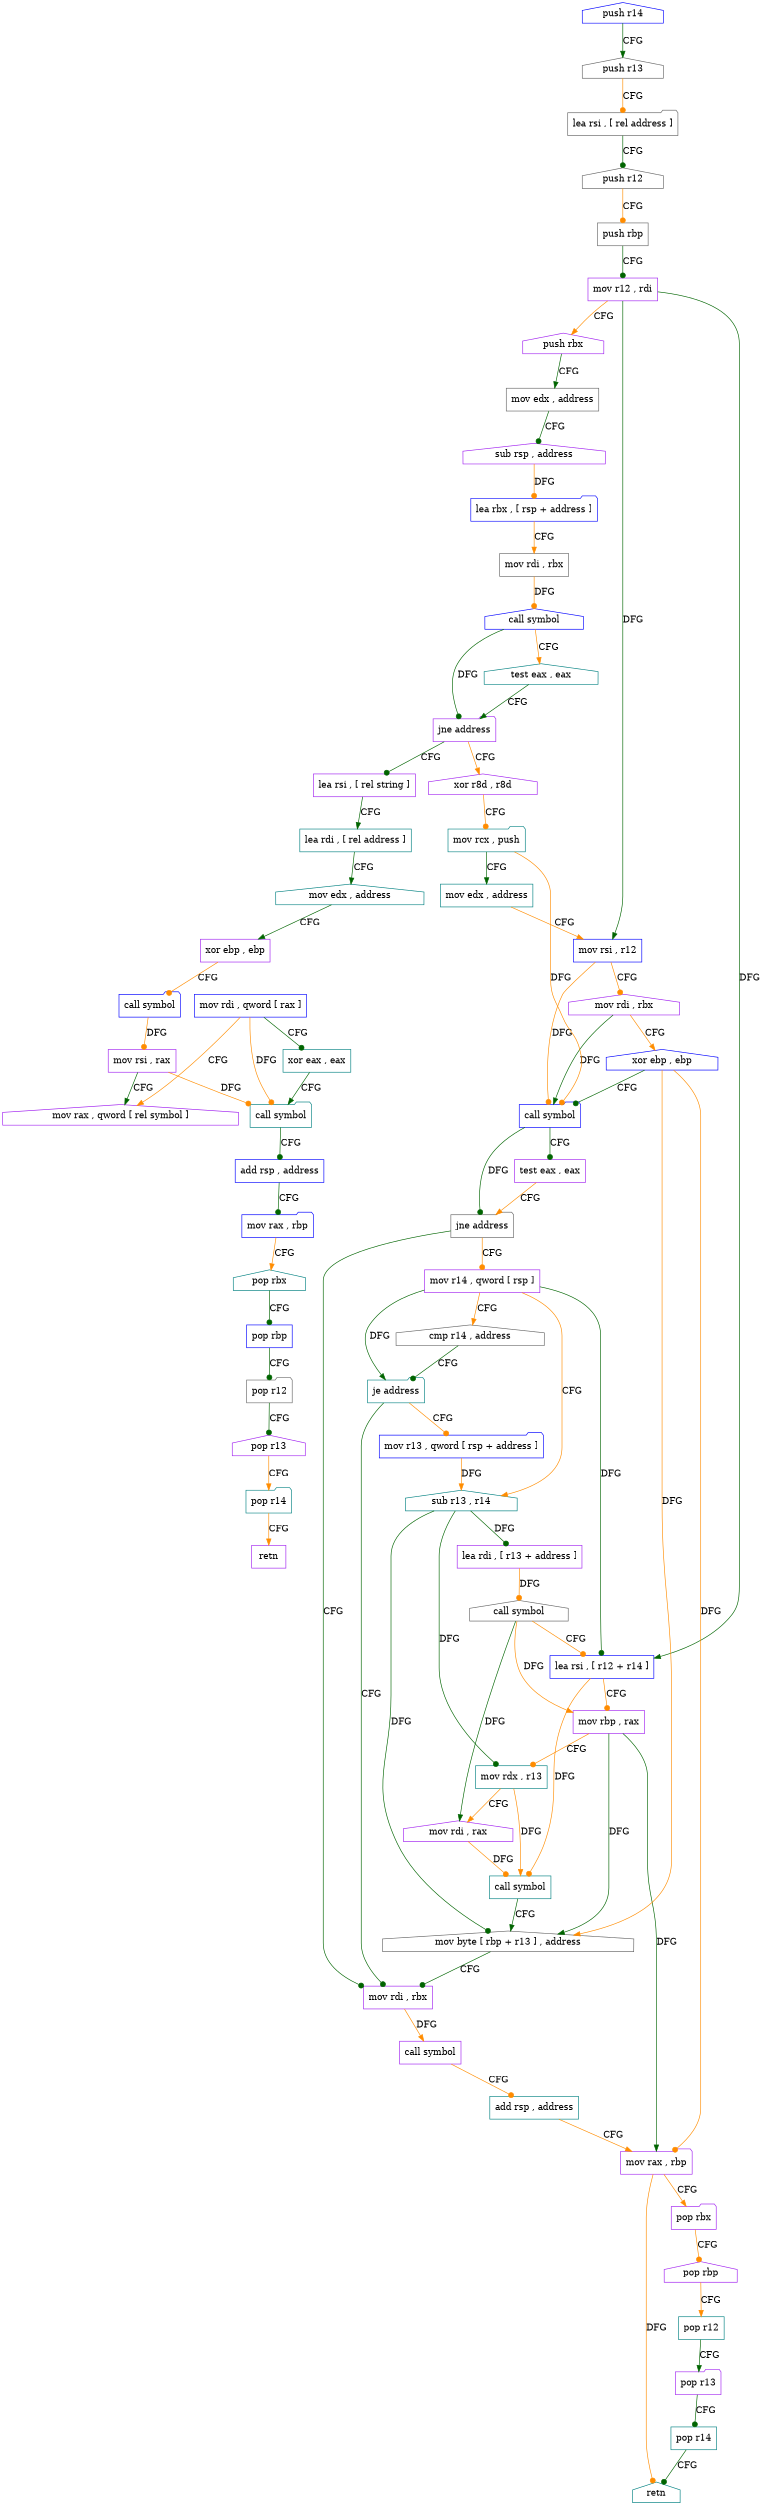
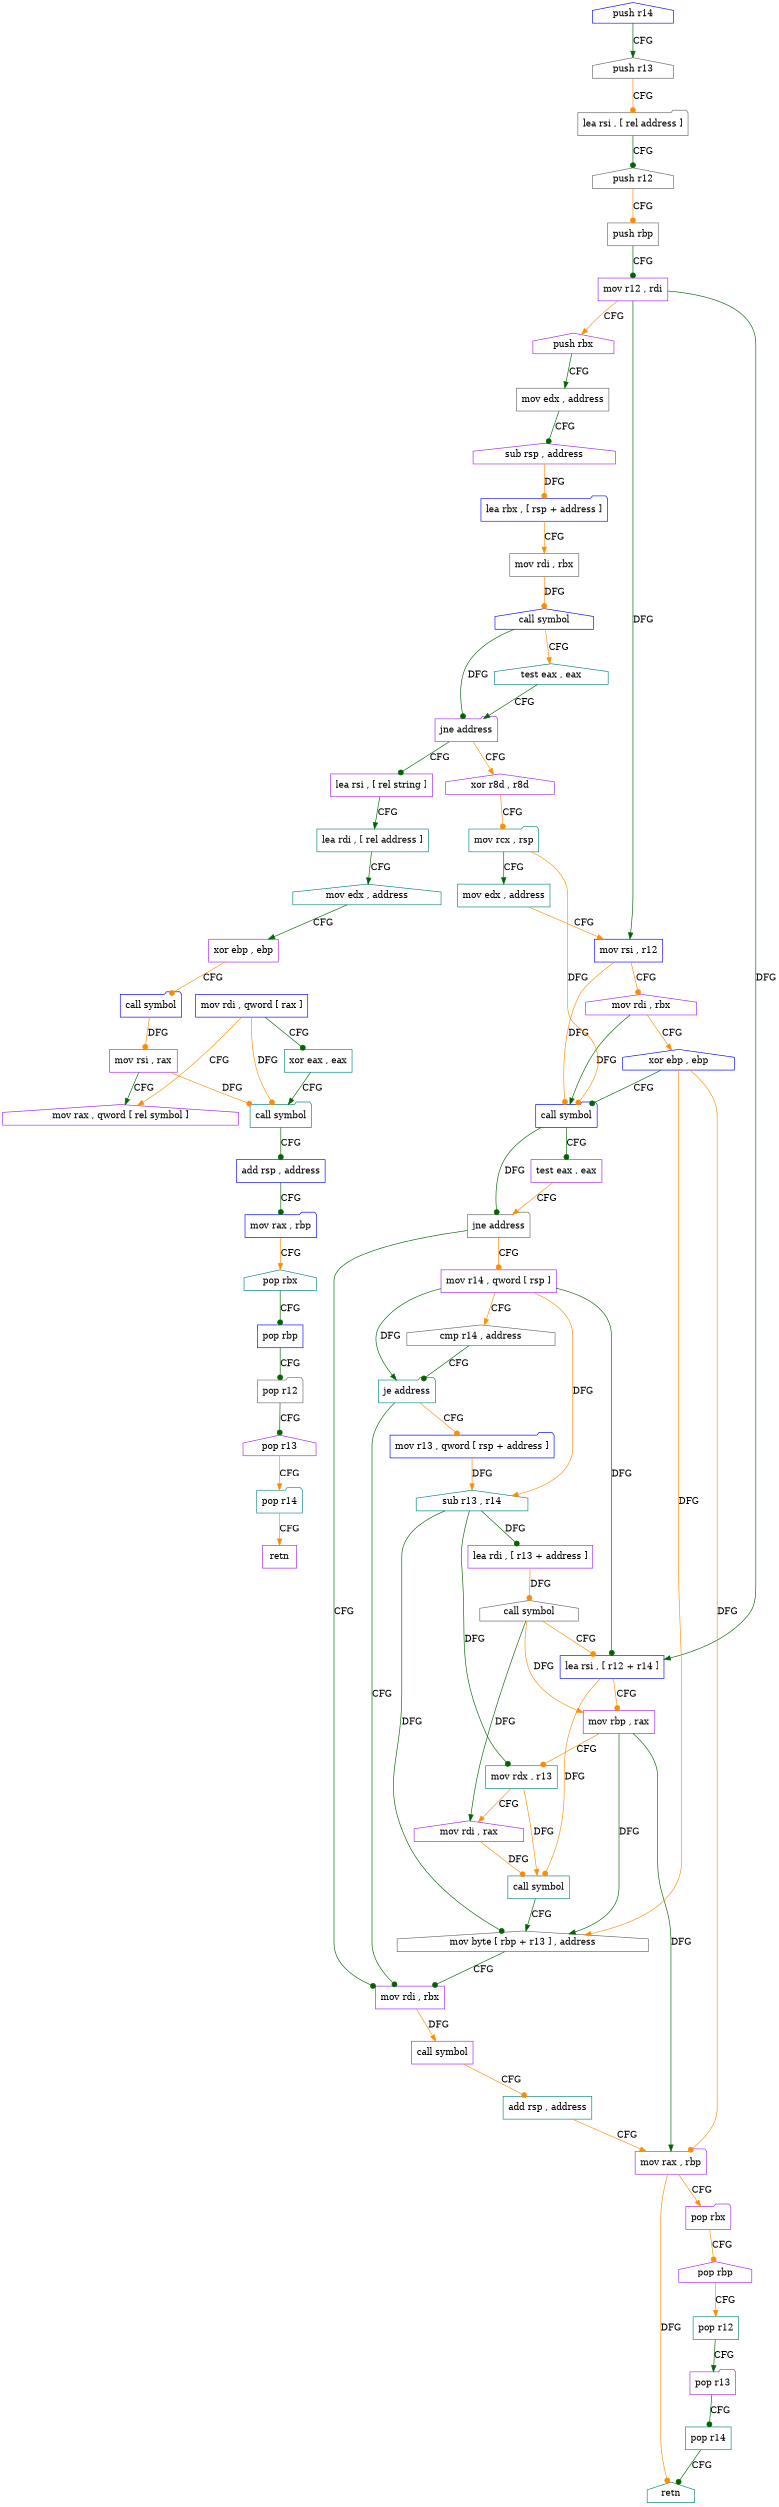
(487, 840) -> (504, 840)
(572, 1391) -> (583, 1391)
